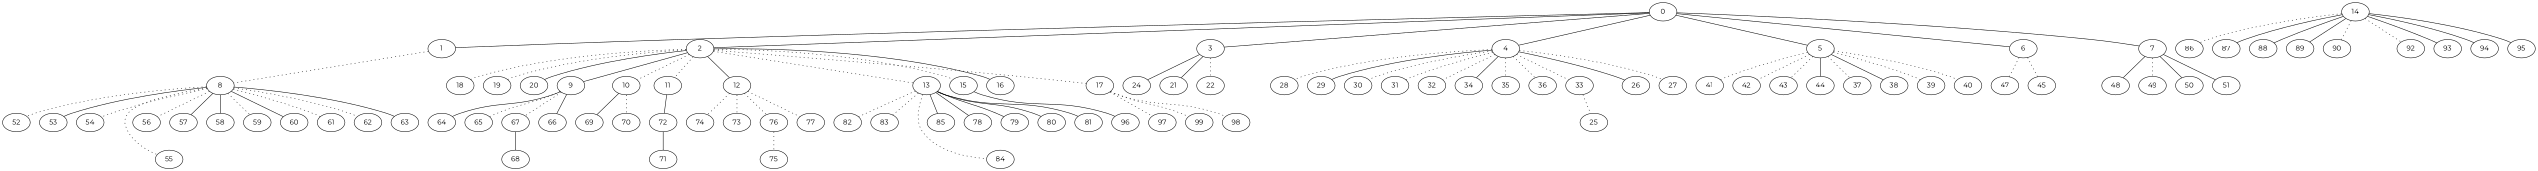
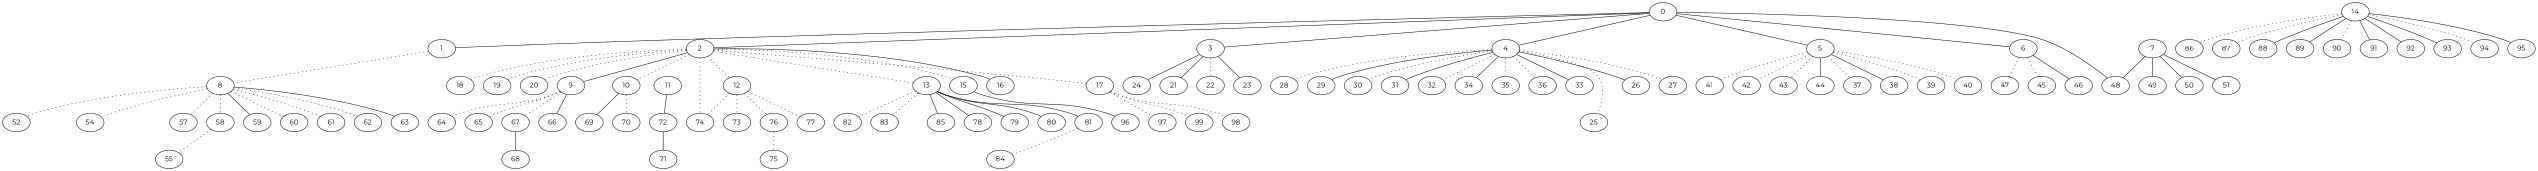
(1908, 25) -> (1898, 20)
(2289, 26) -> (2289, 26)
(2422, 26) -> (2422, 26)
(2383, 30) -> (2383, 30)
none -> (2374, 49)
(615, 61) -> (615, 61)
(1449, 64) -> (1449, 64)
(684, 67) -> (700, 86)
(718, 67) -> (718, 67)
(1543, 67) -> (1543, 67)
(2152, 67) -> (2152, 67)
none -> (1247, 86)
none -> (2079, 86)
(202, 104) -> (202, 104)
(220, 104) -> (220, 104)
(239, 104) -> (239, 104)
(257, 104) -> (257, 104)
(506, 104) -> (506, 104)
(1587, 104) -> (1595, 74)
(130, 112) -> (195, 141)
(53, 122) -> none
(147, 122) -> none
(934, 143) -> (1045, 142)
